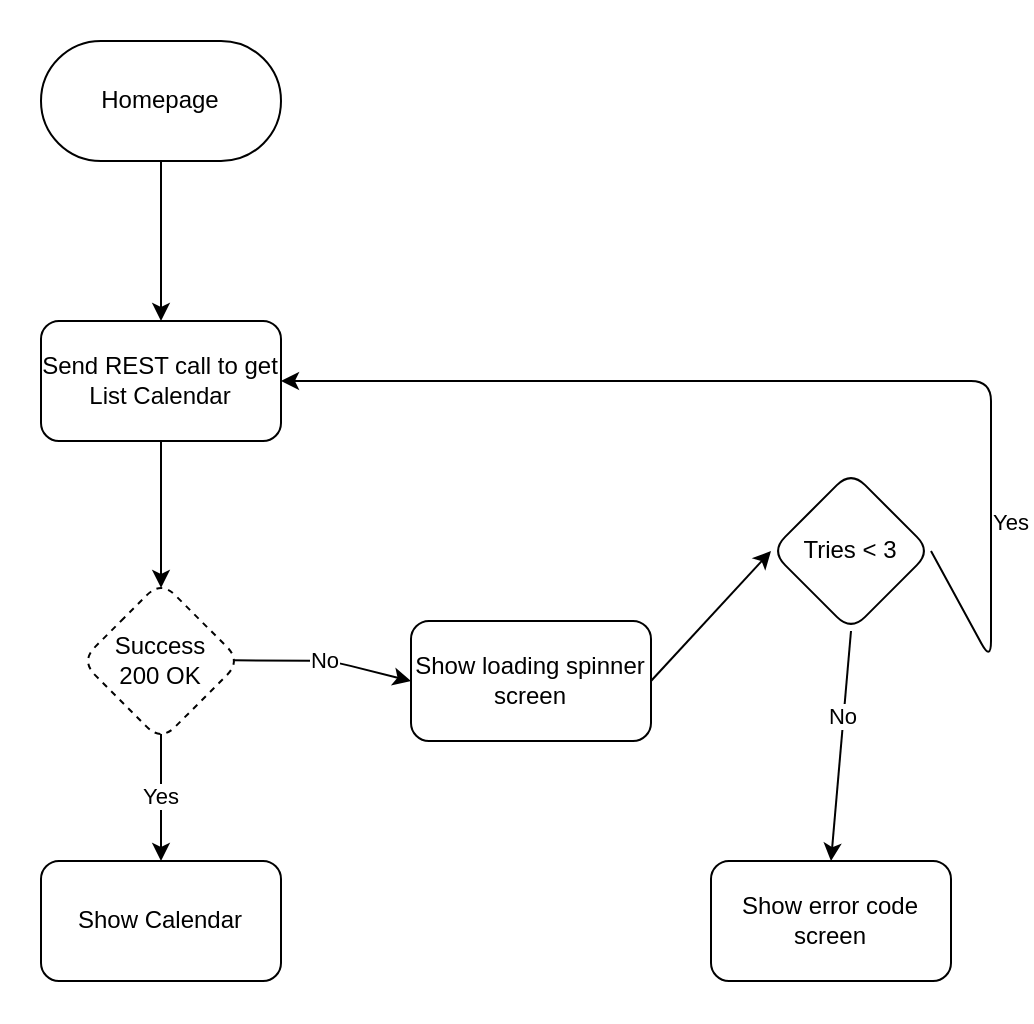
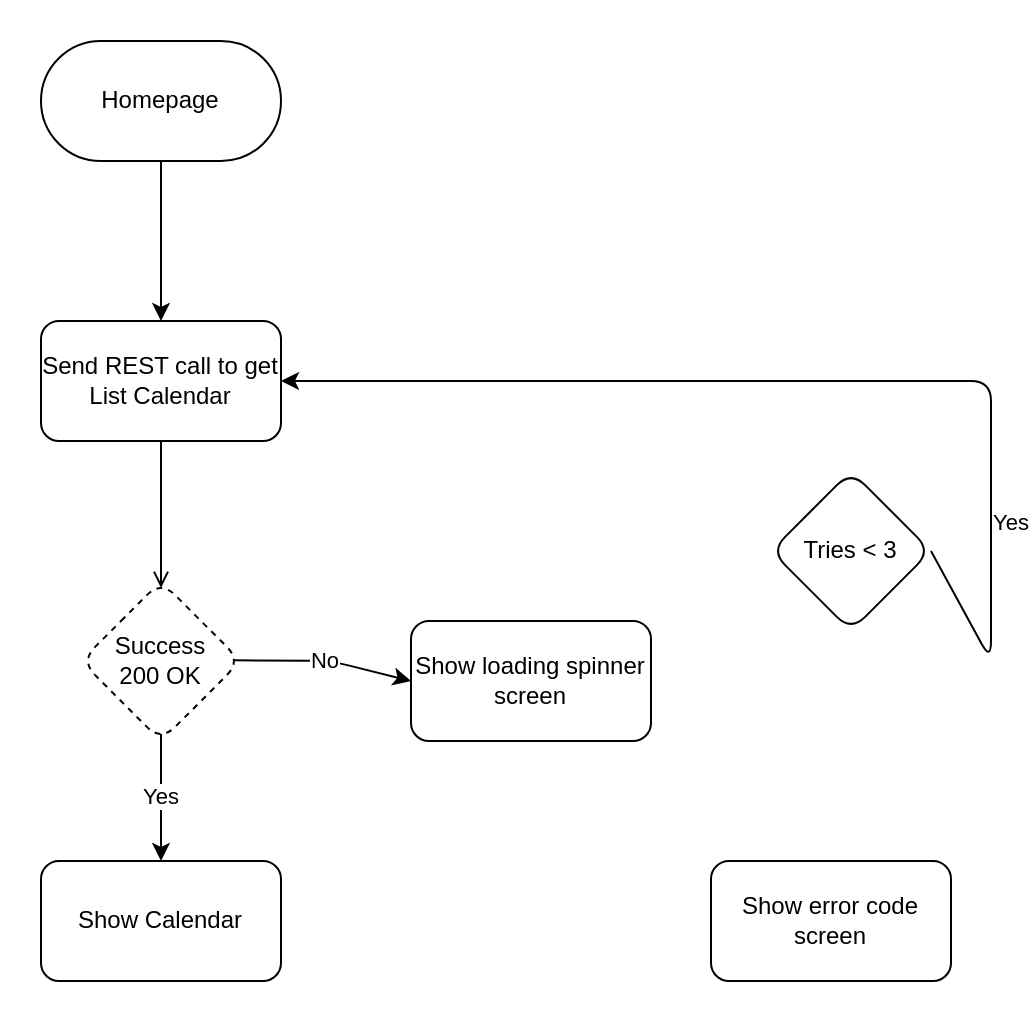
(161, 573) -> (161, 576)
(707, 621) -> none
(842, 740) -> none
